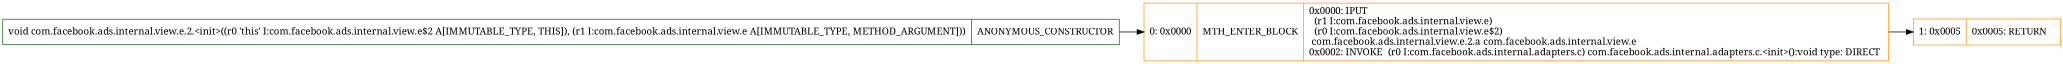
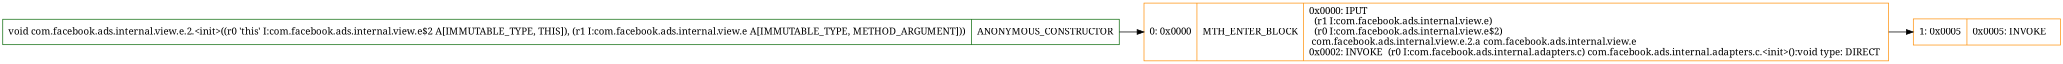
(2013, 32) -> (2013, 32)
